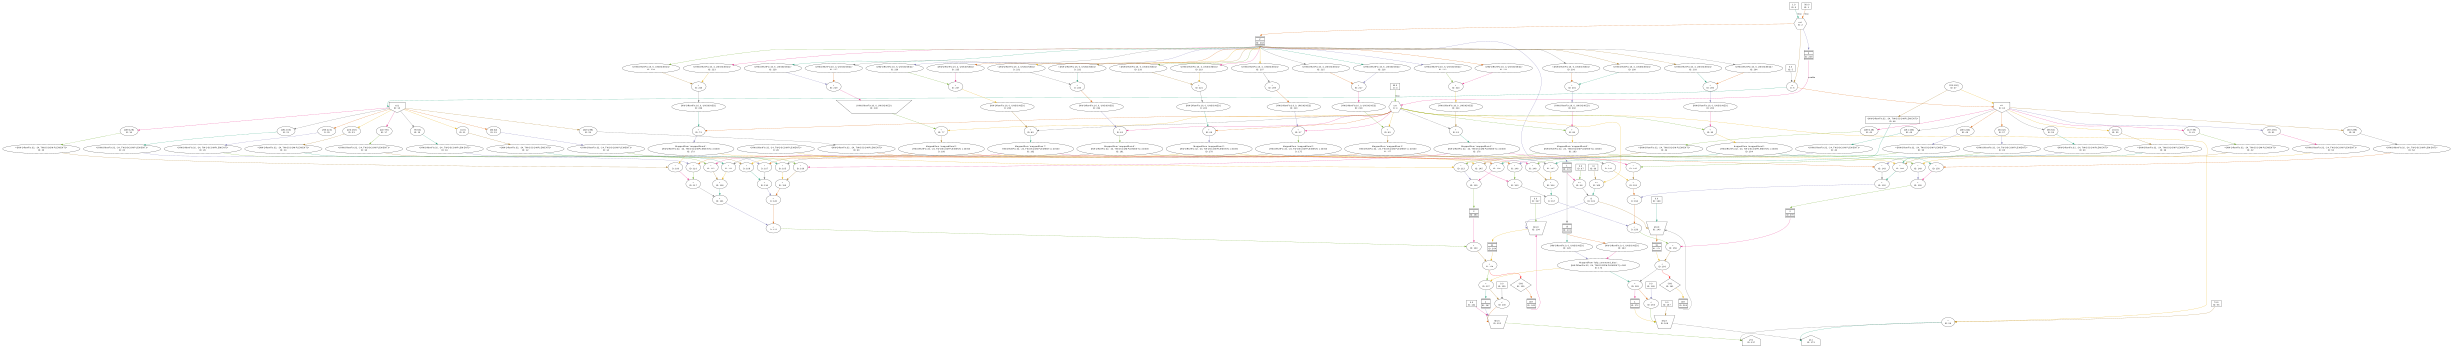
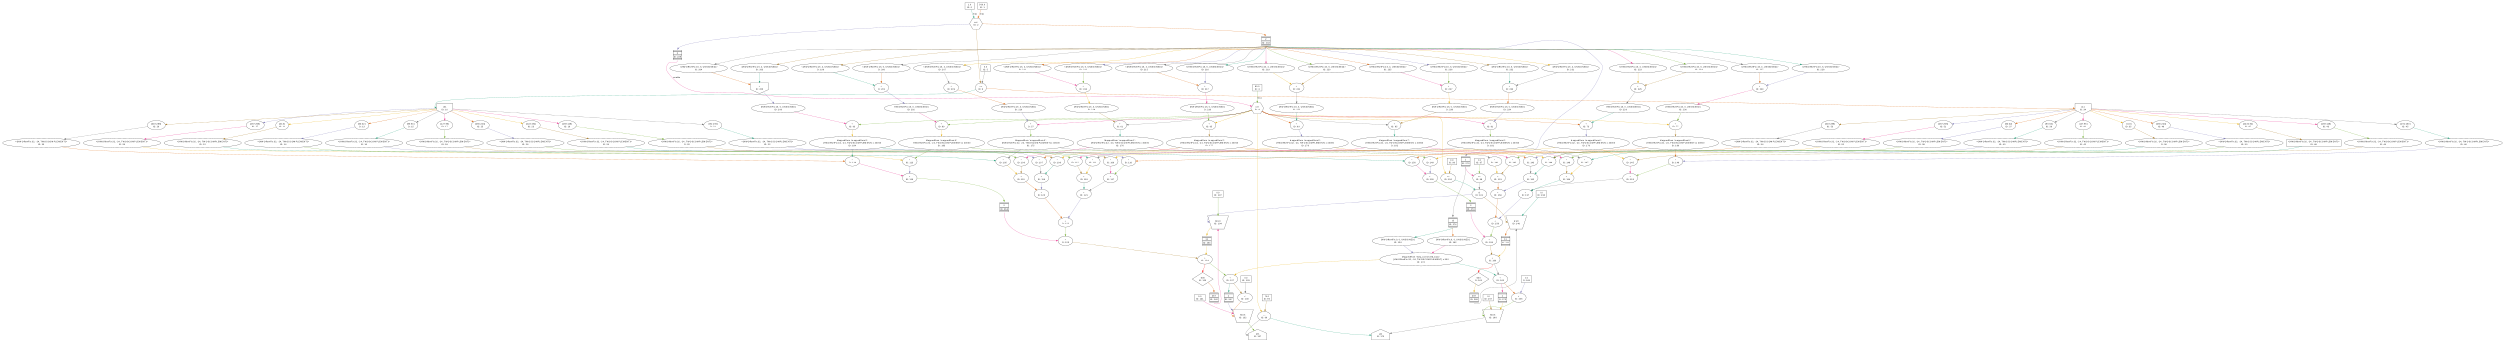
(1710, 87) -> (760, 88)
(1976, 96) -> (2164, 117)
(874, 107) -> (1683, 108)
none -> (255, 125)
